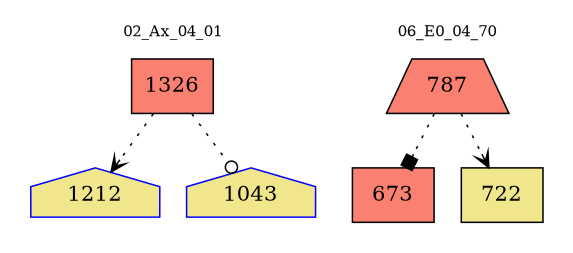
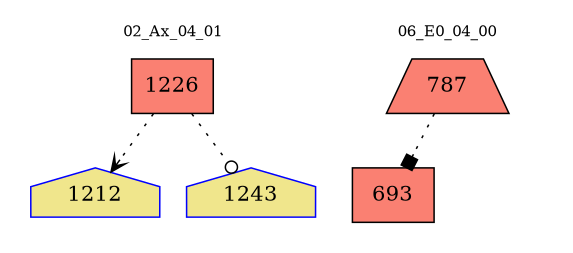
(448, 33) -> (448, 33)
(172, 86) -> (172, 86)
(251, 195) -> (251, 195)
(393, 195) -> (393, 195)
(502, 195) -> none
